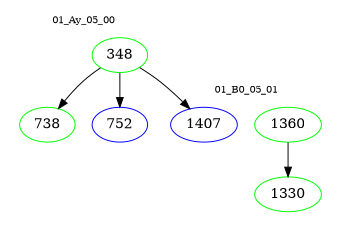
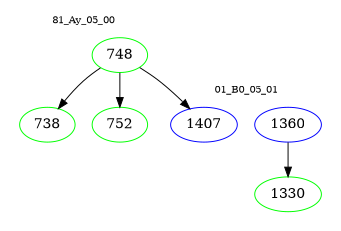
(84, 21) -> (84, 21)
(120, 55) -> (120, 55)
(120, 125) -> (120, 125)
(288, 125) -> (288, 125)
